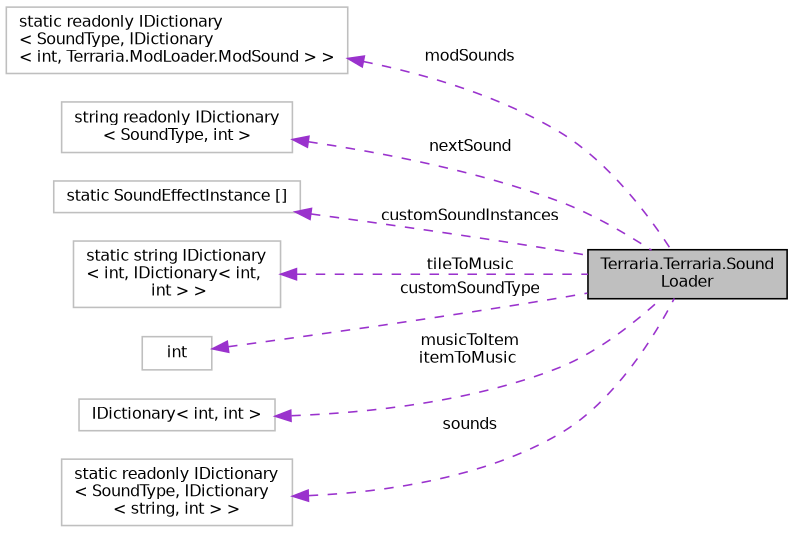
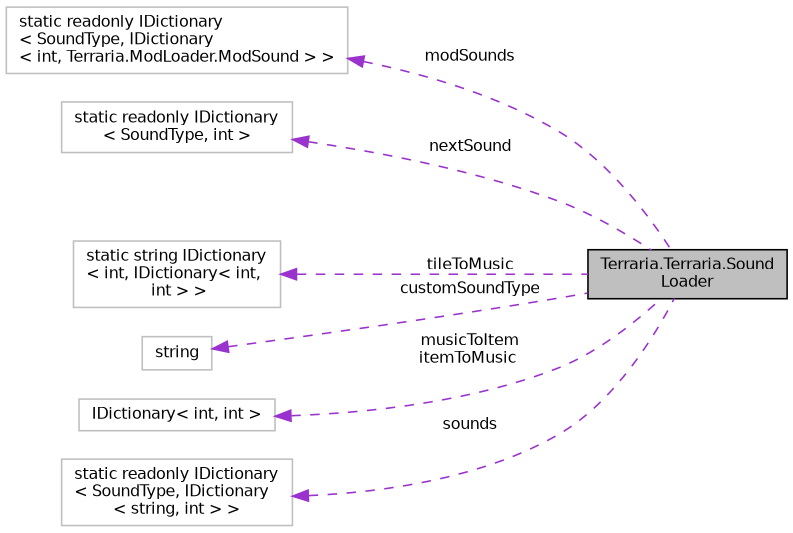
(177, 127) -> (177, 127)
(177, 197) -> none
(177, 353) -> (177, 353)
